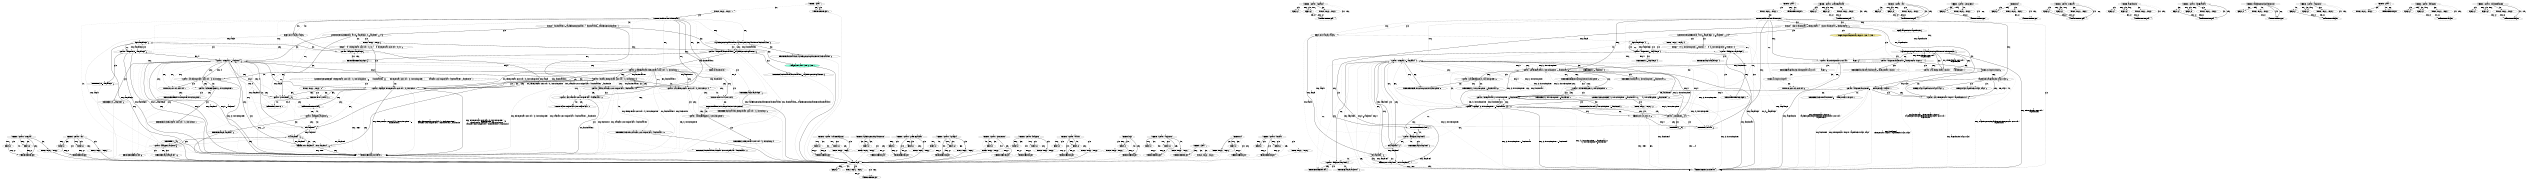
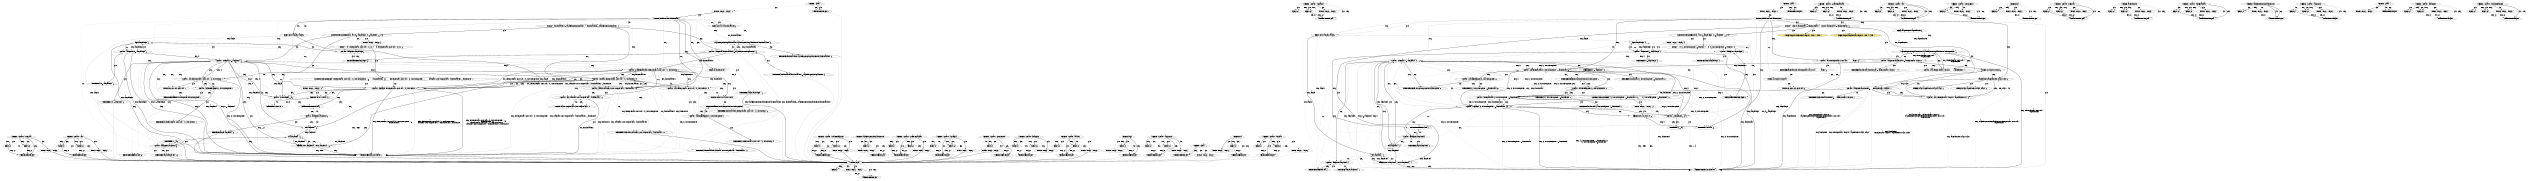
none -> (724, 26)
none -> (1803, 35)
(802, 66) -> none
